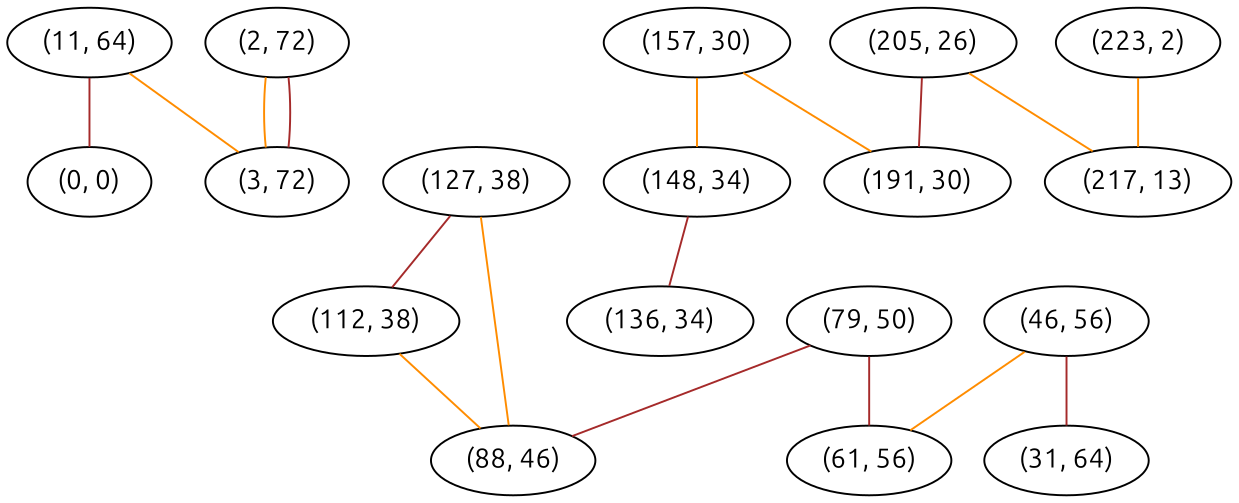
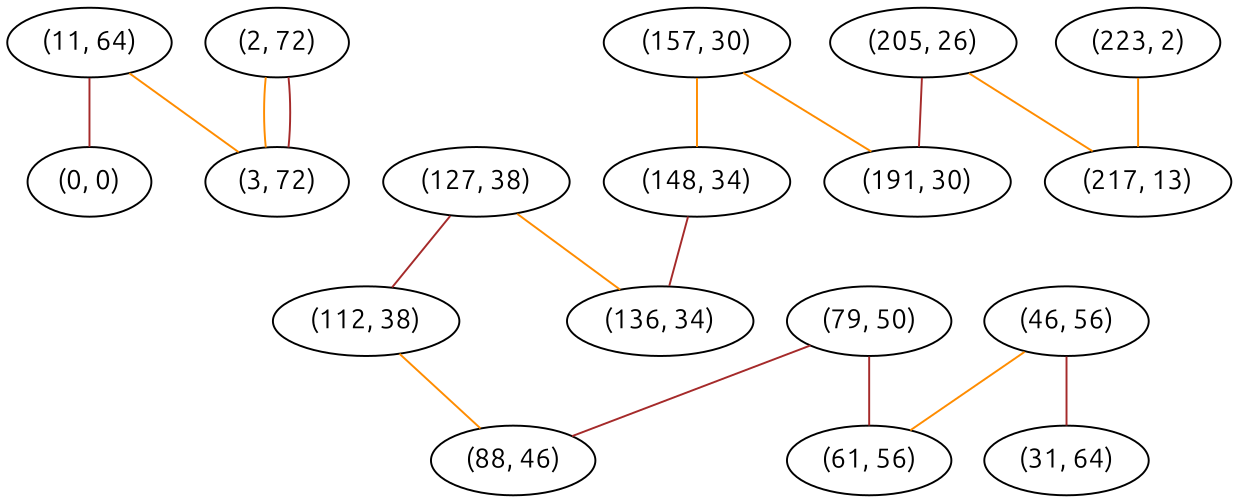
(495, 321) -> (569, 252)
